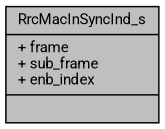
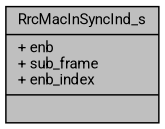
(43, 48) -> (36, 48)
